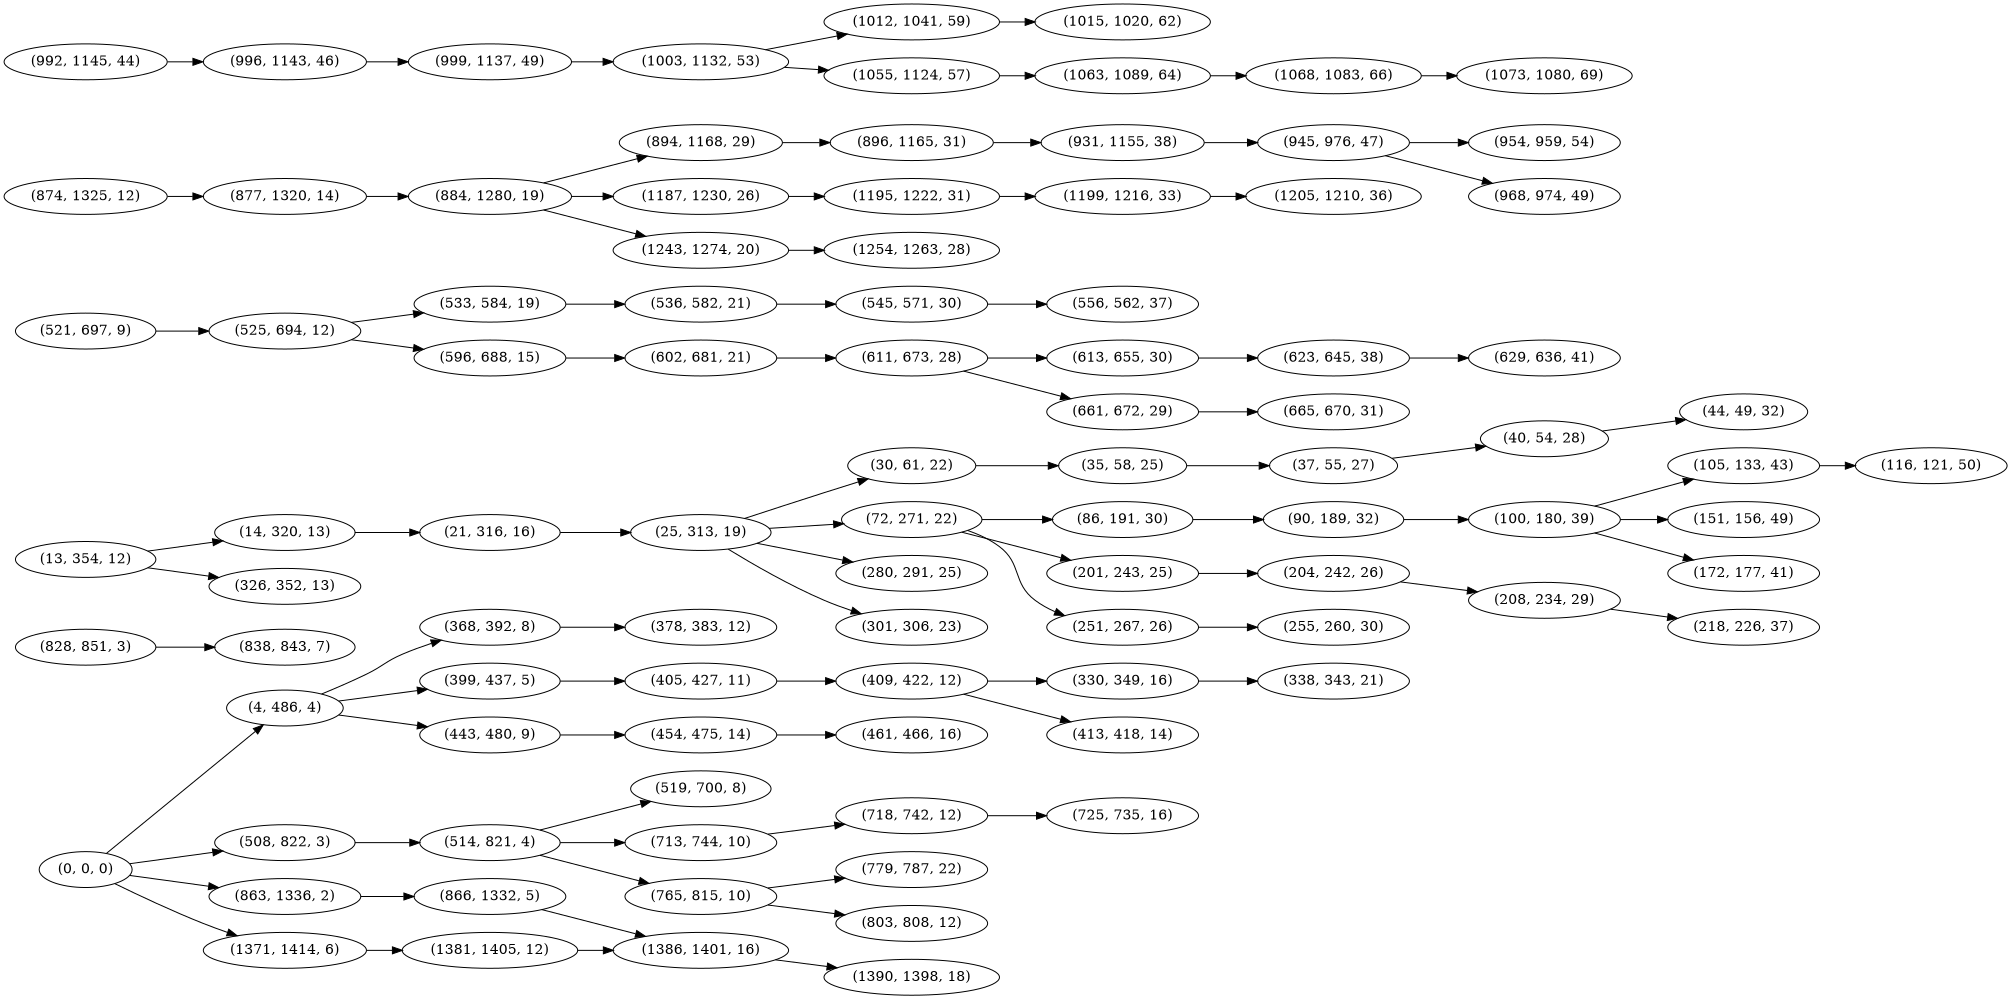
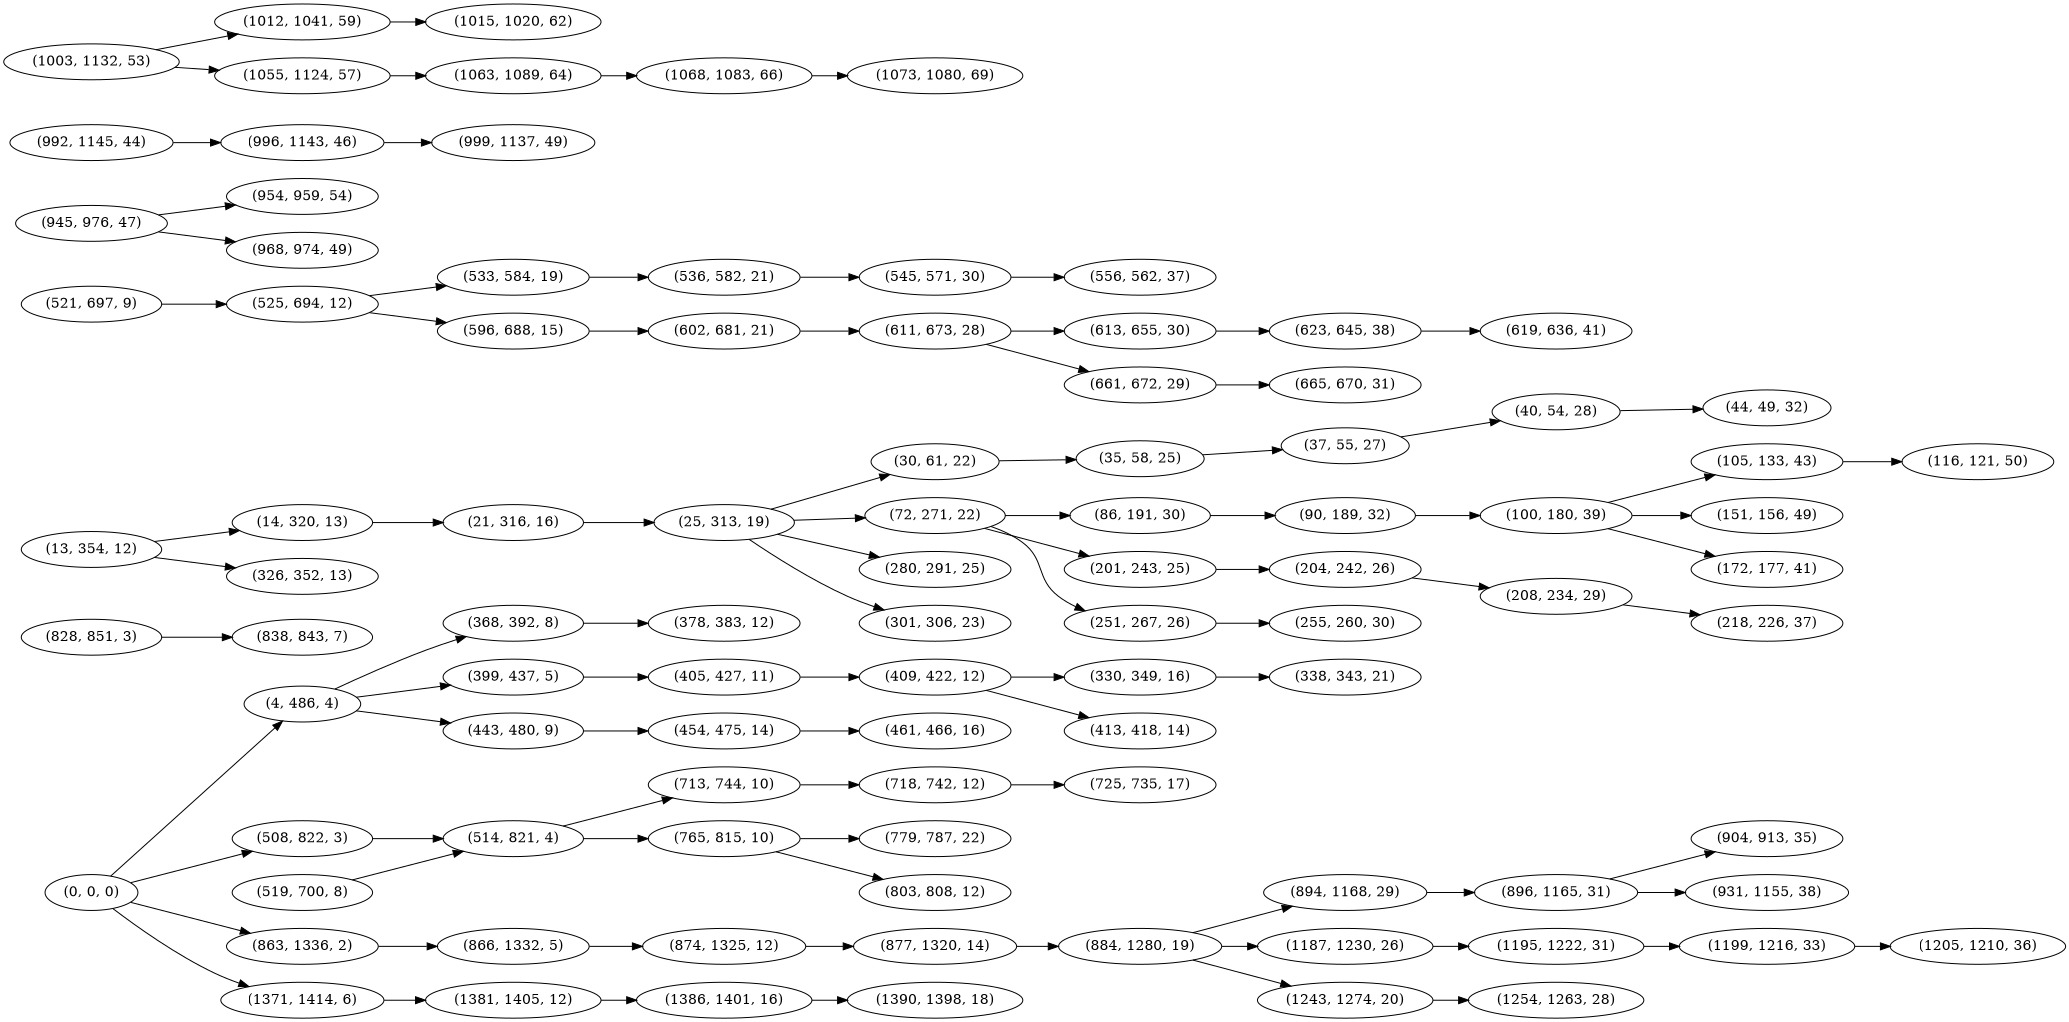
(587, 62) -> none
(1226, 143) -> none
(1544, 358) -> (1556, 331)
(1123, 816) -> (1140, 785)
(591, 817) -> (403, 867)
none -> (1767, 839)
(589, 922) -> (611, 946)
